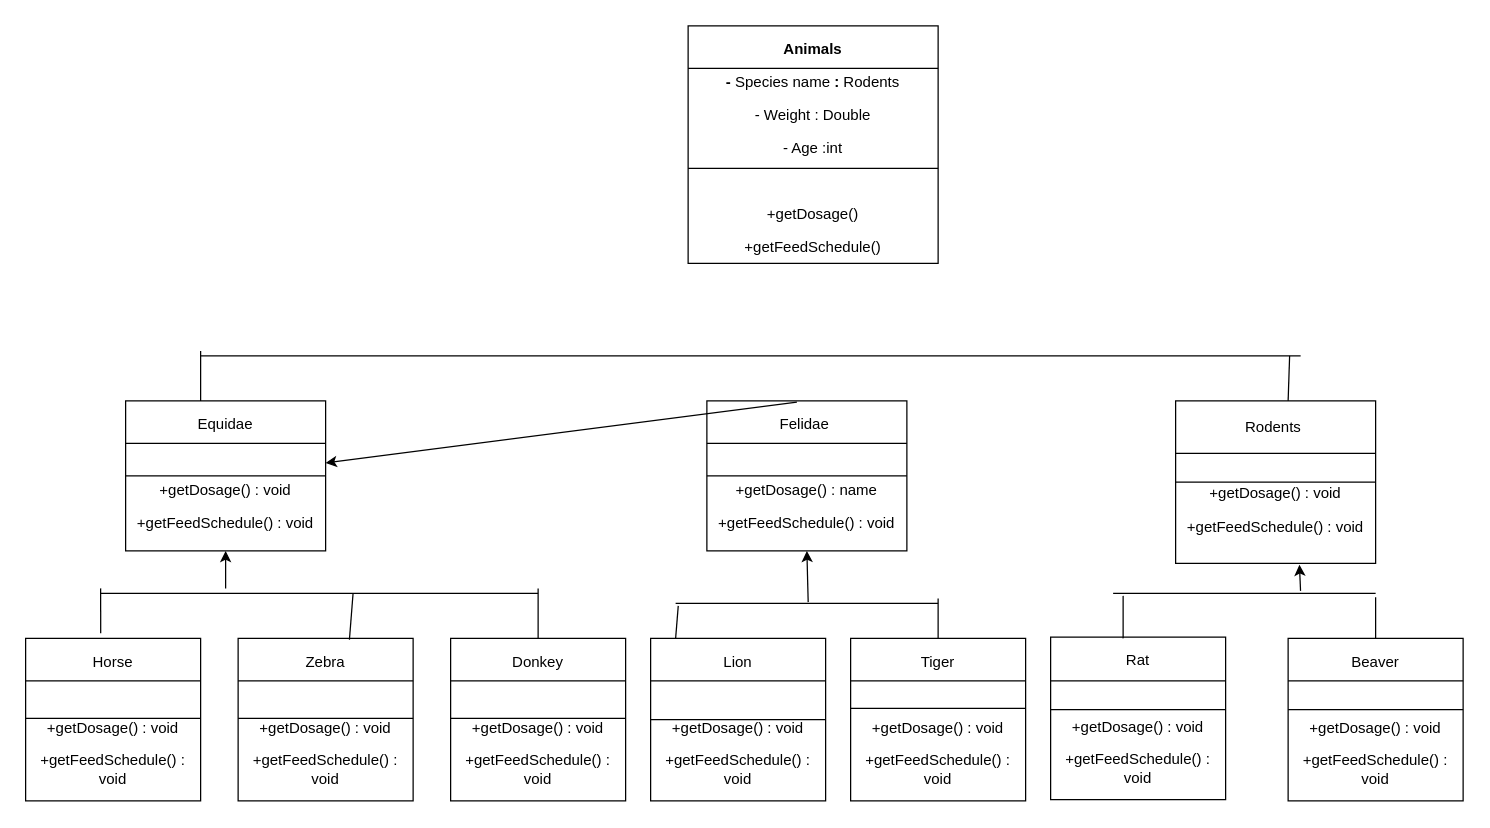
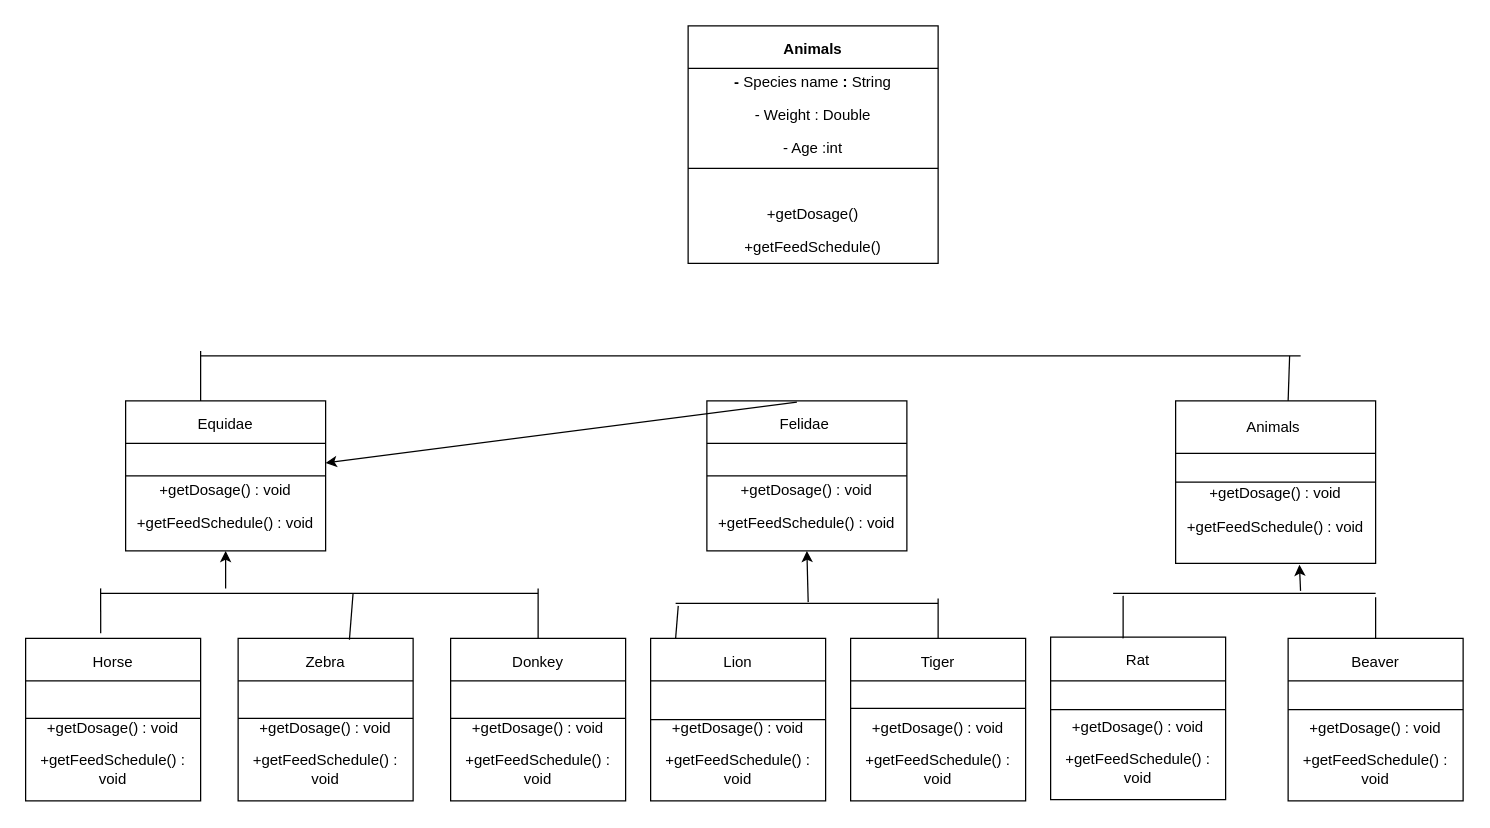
(813, 26) -> (813, 26)
(807, 401) -> (807, 401)
(1276, 401) -> (1276, 401)
